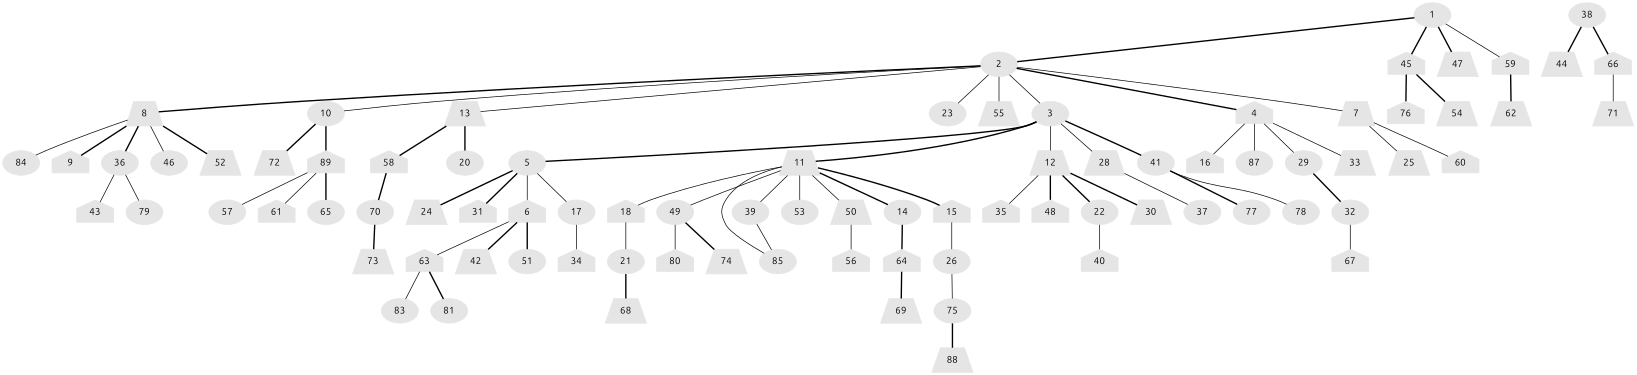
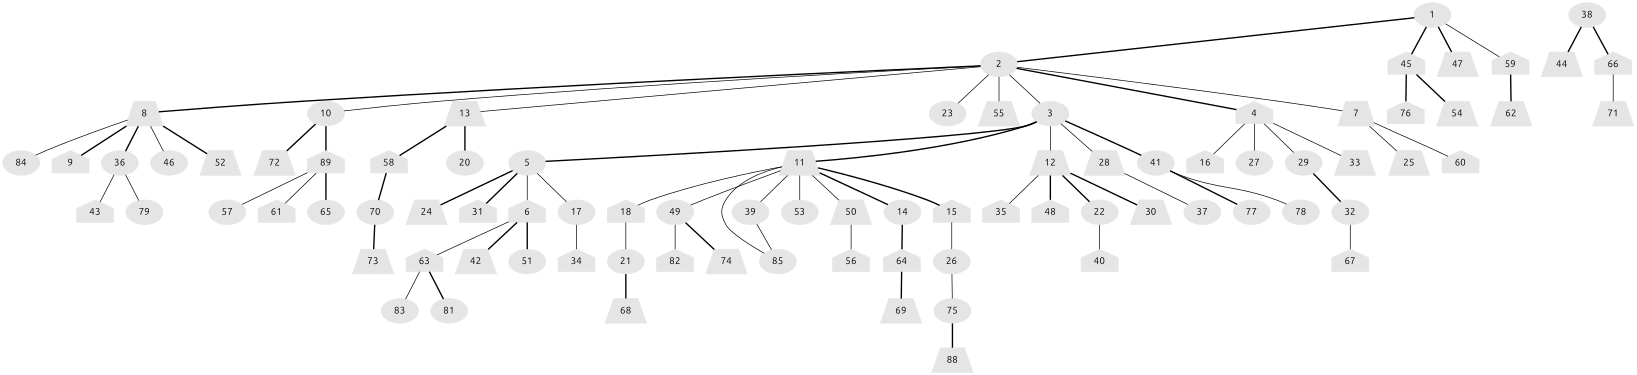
(1254, 163) -> (1254, 163)
(675, 262) -> (675, 262)
